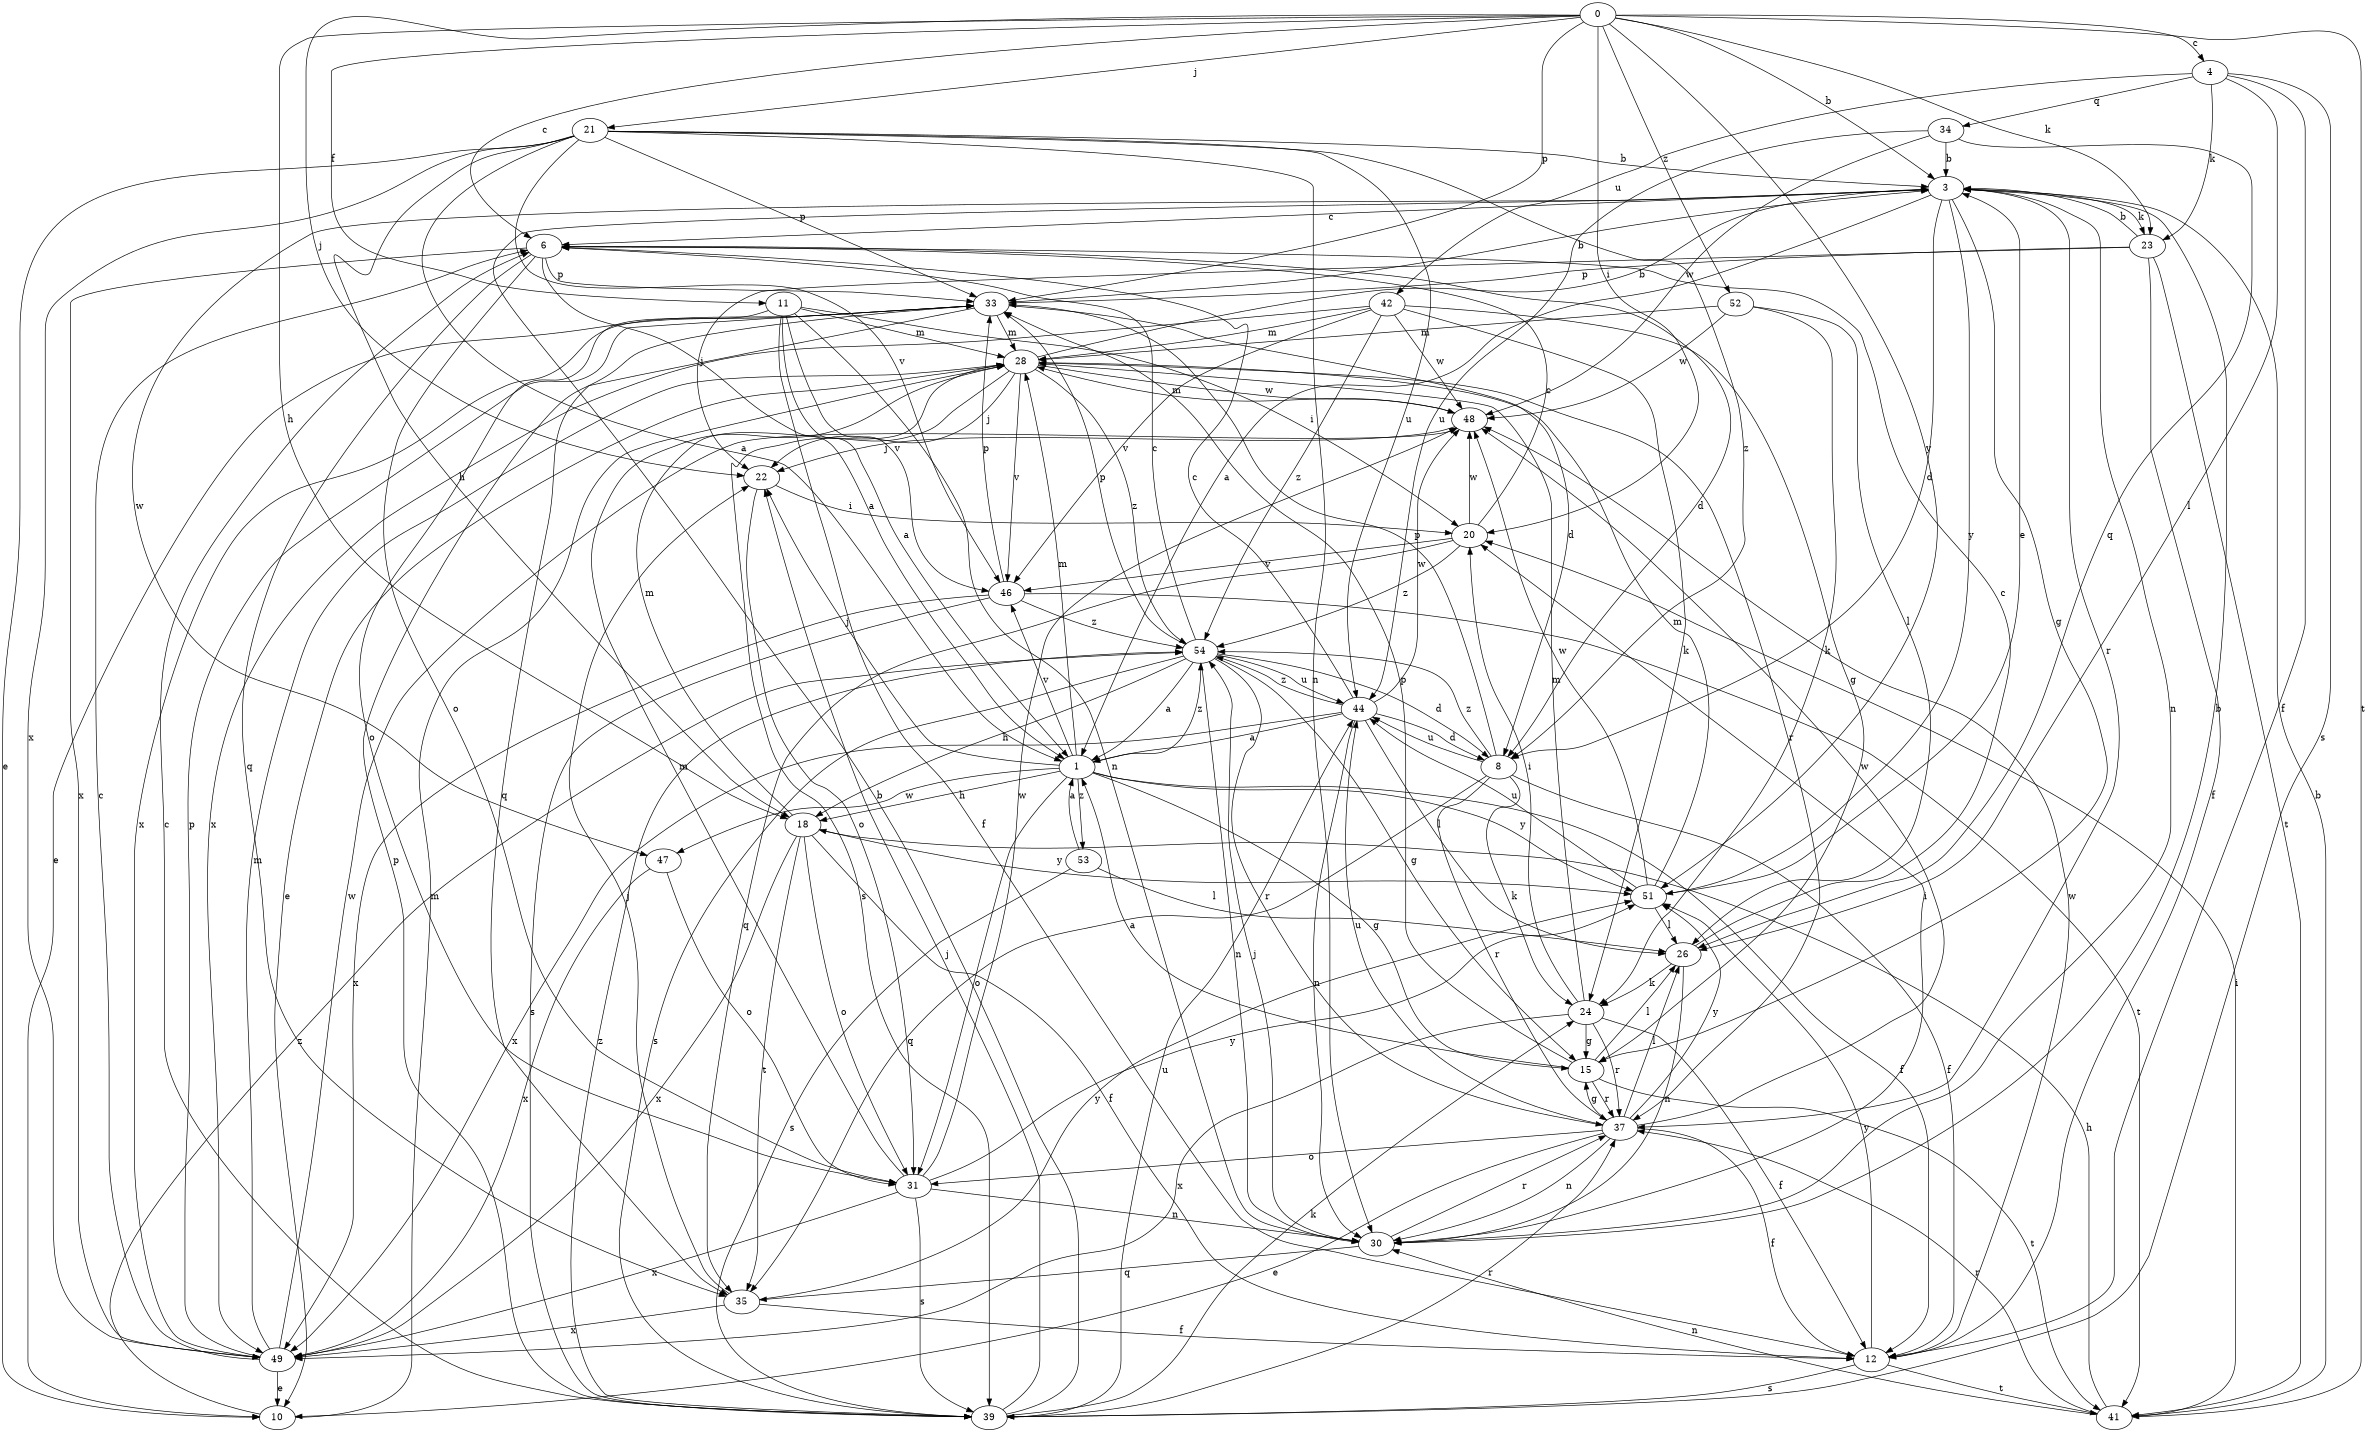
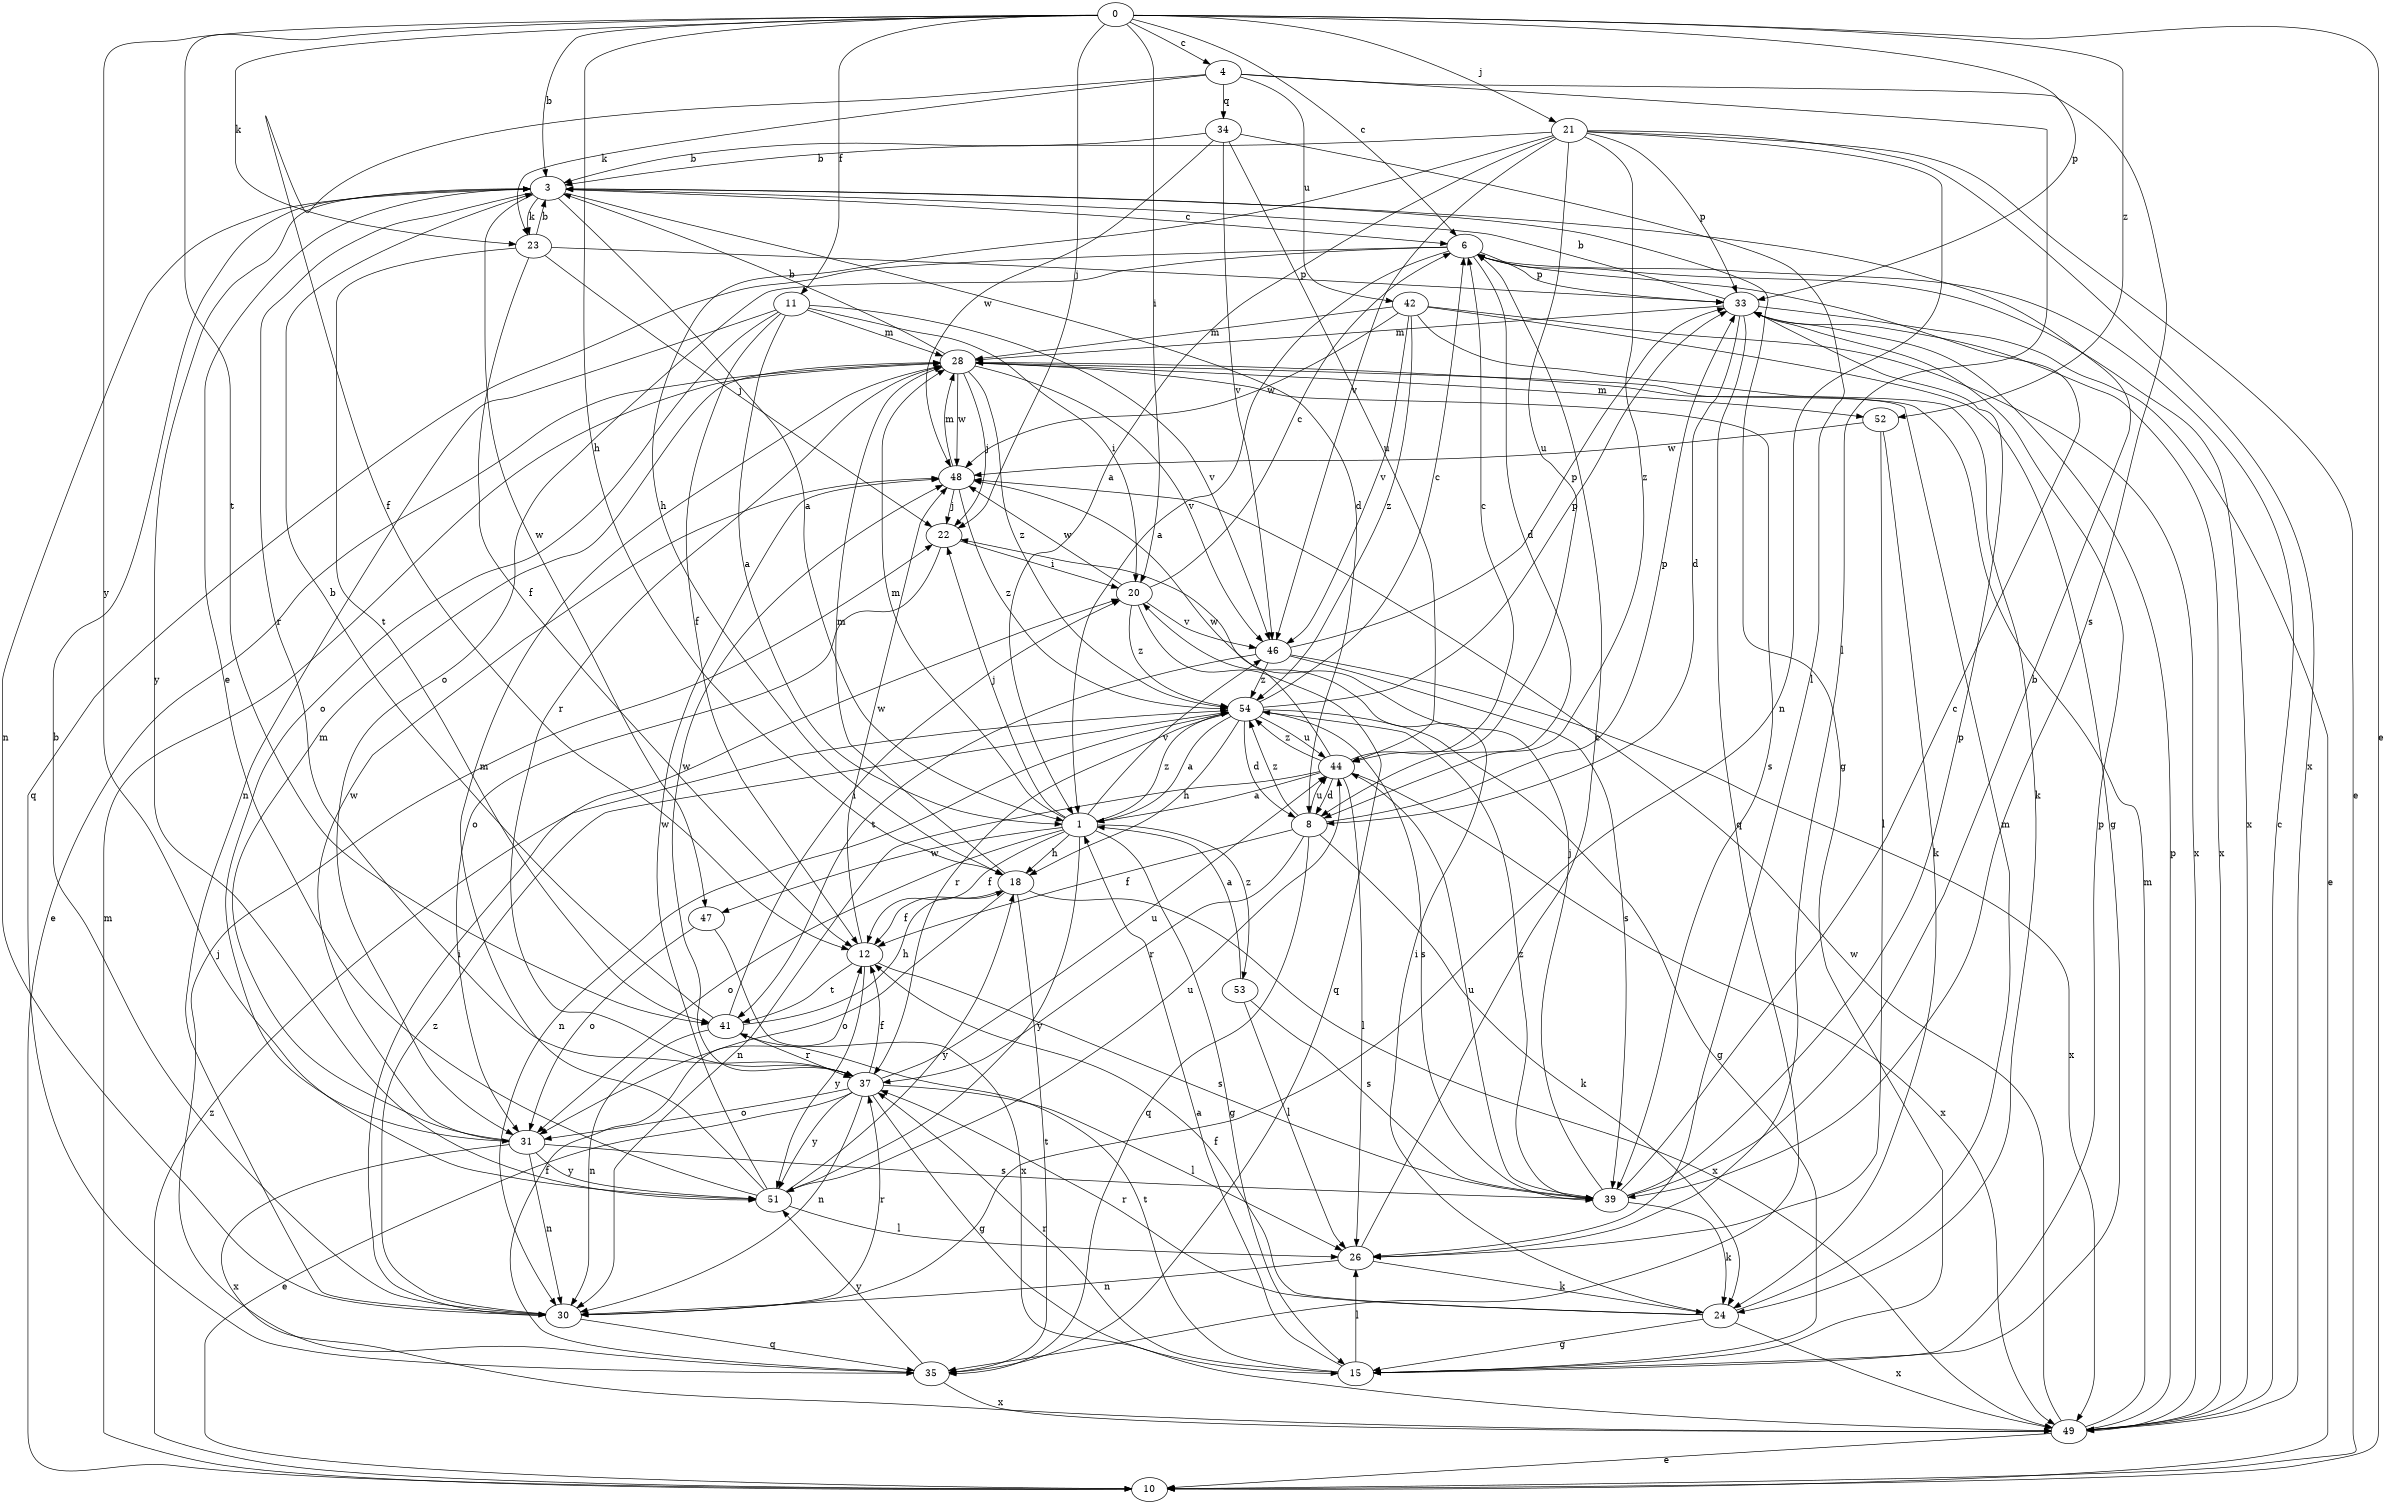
(1382, 333) -> (1417, 384)
none -> (1235, 389)
(2110, 536) -> (1812, 680)
none -> (1045, 653)
none -> (2378, 729)
(1220, 882) -> (928, 1068)
(1255, 955) -> (436, 1027)
(1325, 1351) -> none
